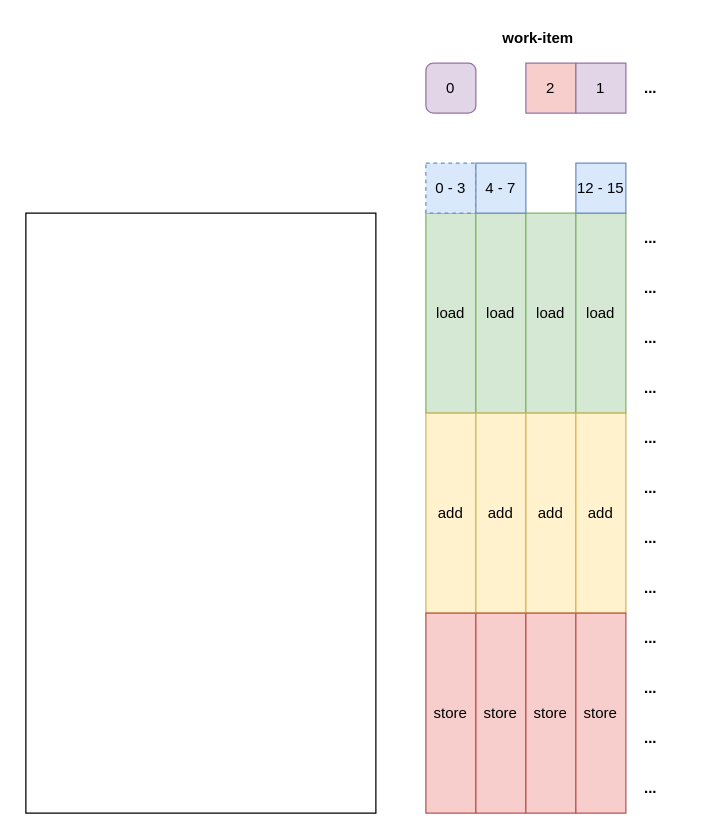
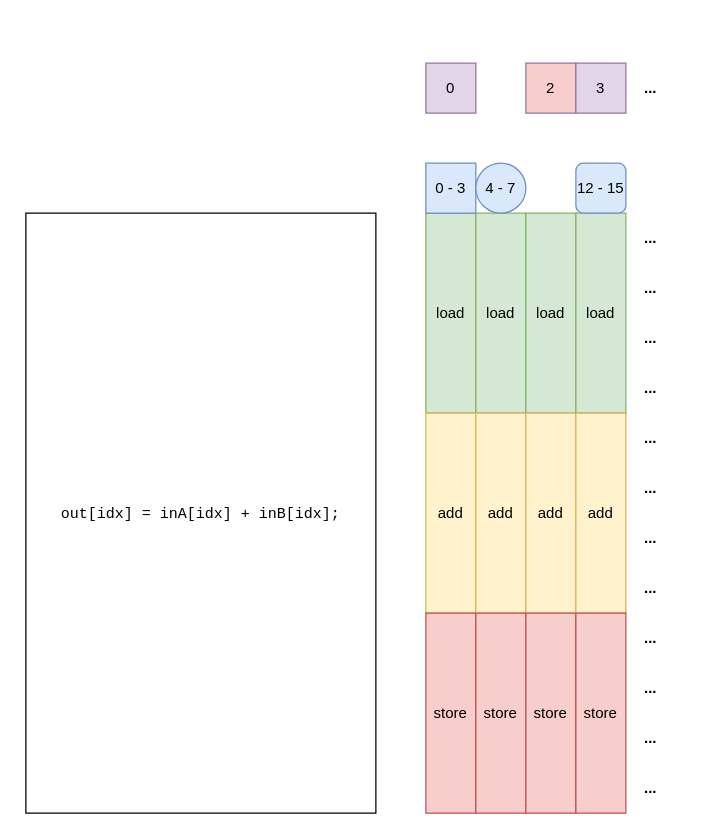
(538, 38) -> none
(451, 88) -> (451, 88)
(601, 88) -> (601, 88)
(451, 188) -> (451, 188)
(501, 188) -> (501, 188)
(601, 188) -> (601, 188)
none -> (201, 513)
